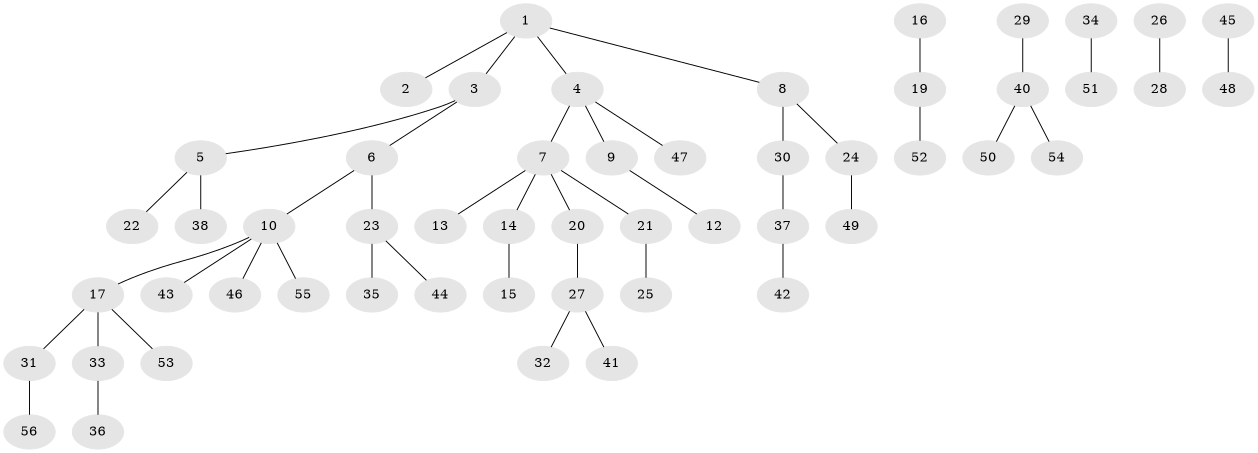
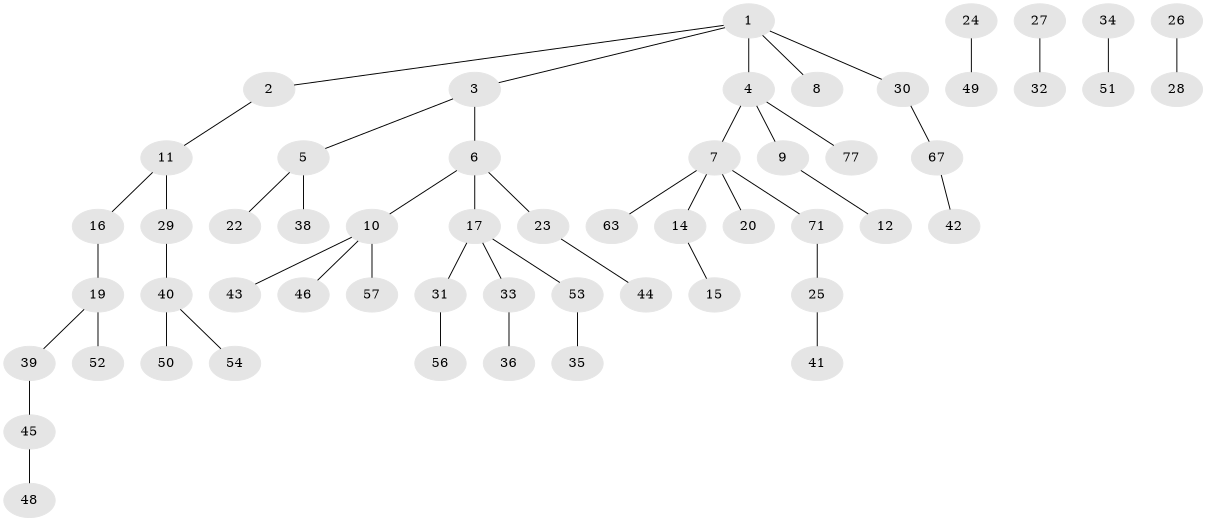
(783, 124) -> (826, 55)
(817, 124) -> none
none -> (166, 158)
(680, 158) -> (851, 158)
(440, 226) -> (612, 226)
(646, 226) -> (817, 226)
(783, 226) -> (937, 158)
(184, 261) -> (475, 192)
(372, 261) -> (577, 329)
(577, 261) -> none
(303, 295) -> (372, 295)
(595, 329) -> (817, 329)
none -> (29, 363)
